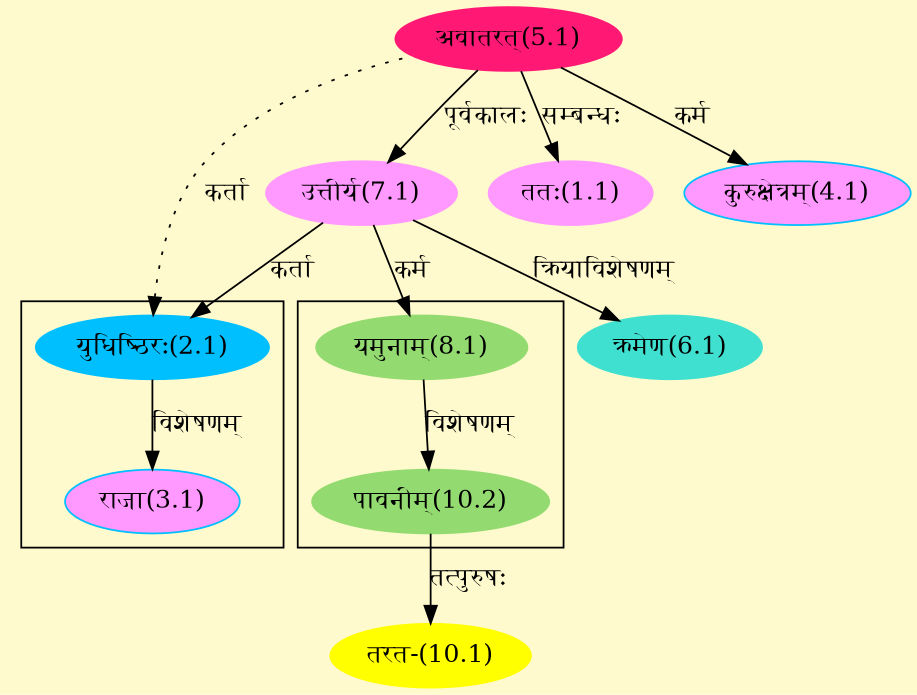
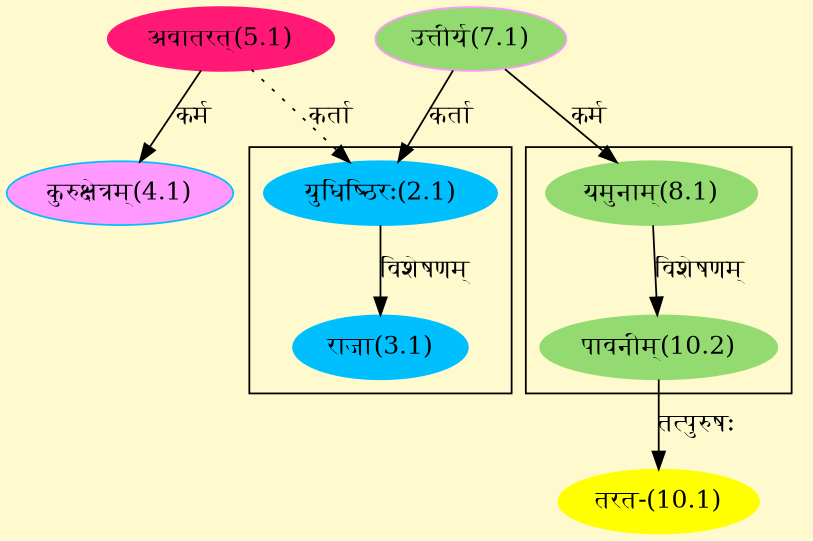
(439, 109) -> none
(362, 193) -> (471, 39)
(571, 193) -> none
(670, 347) -> none
(152, 502) -> (380, 347)
